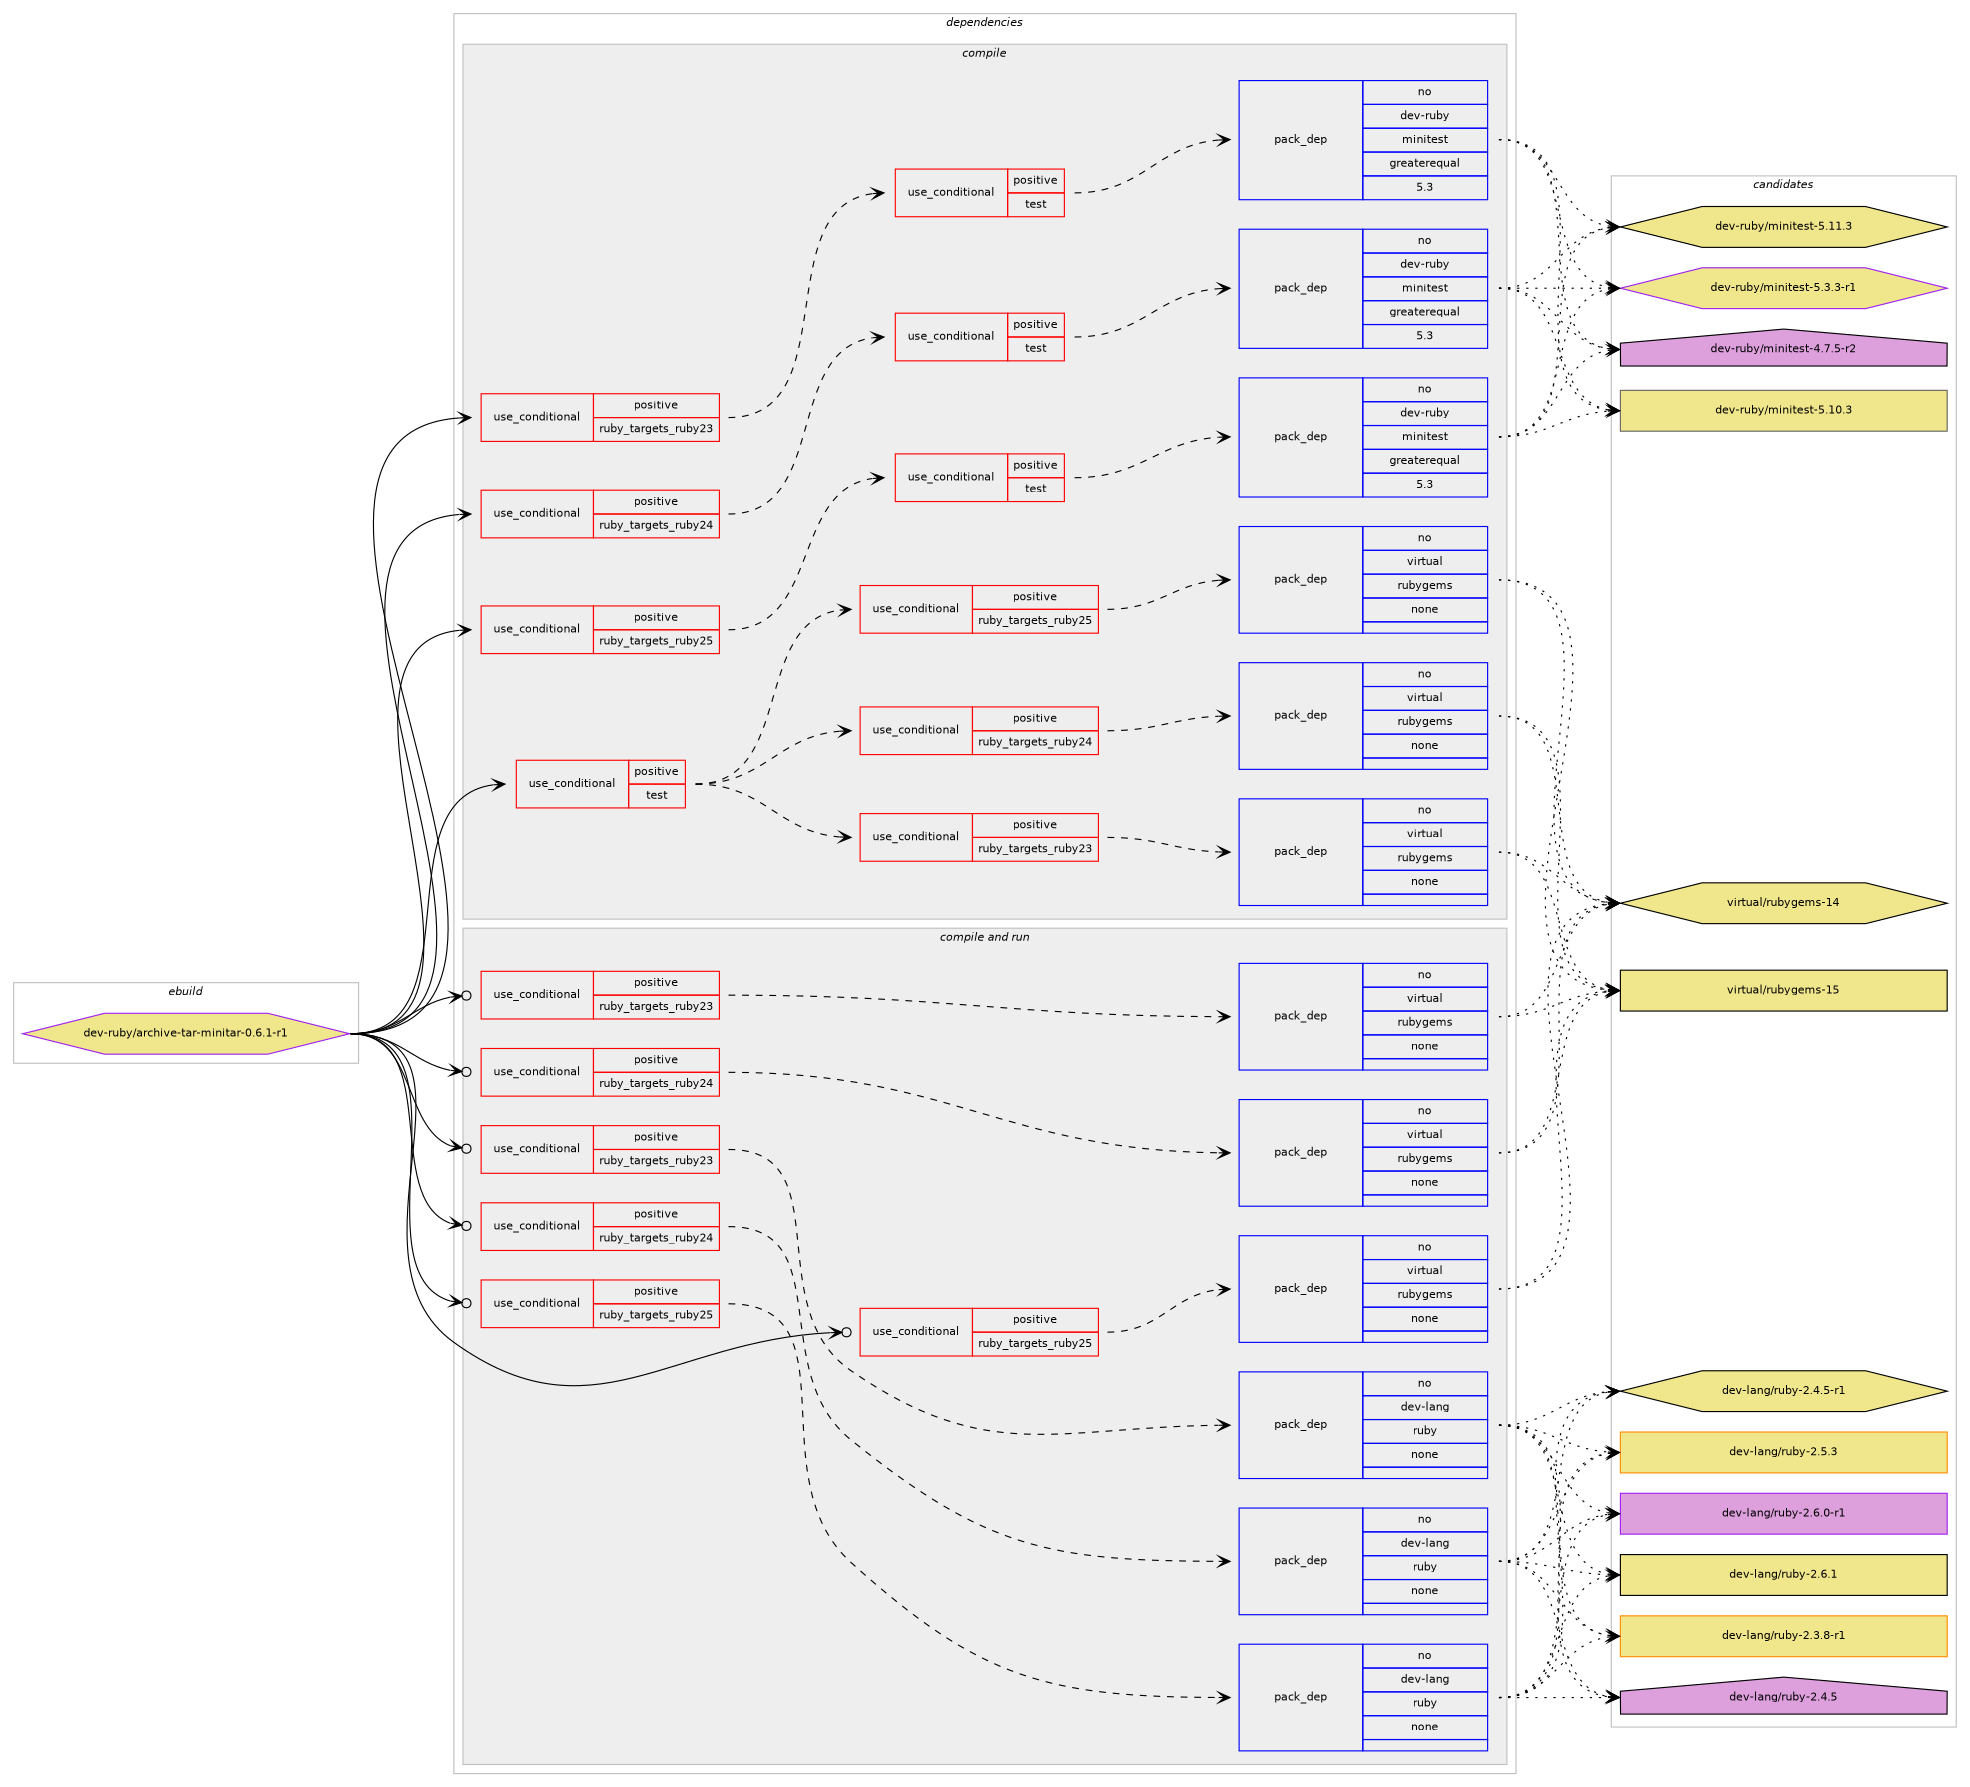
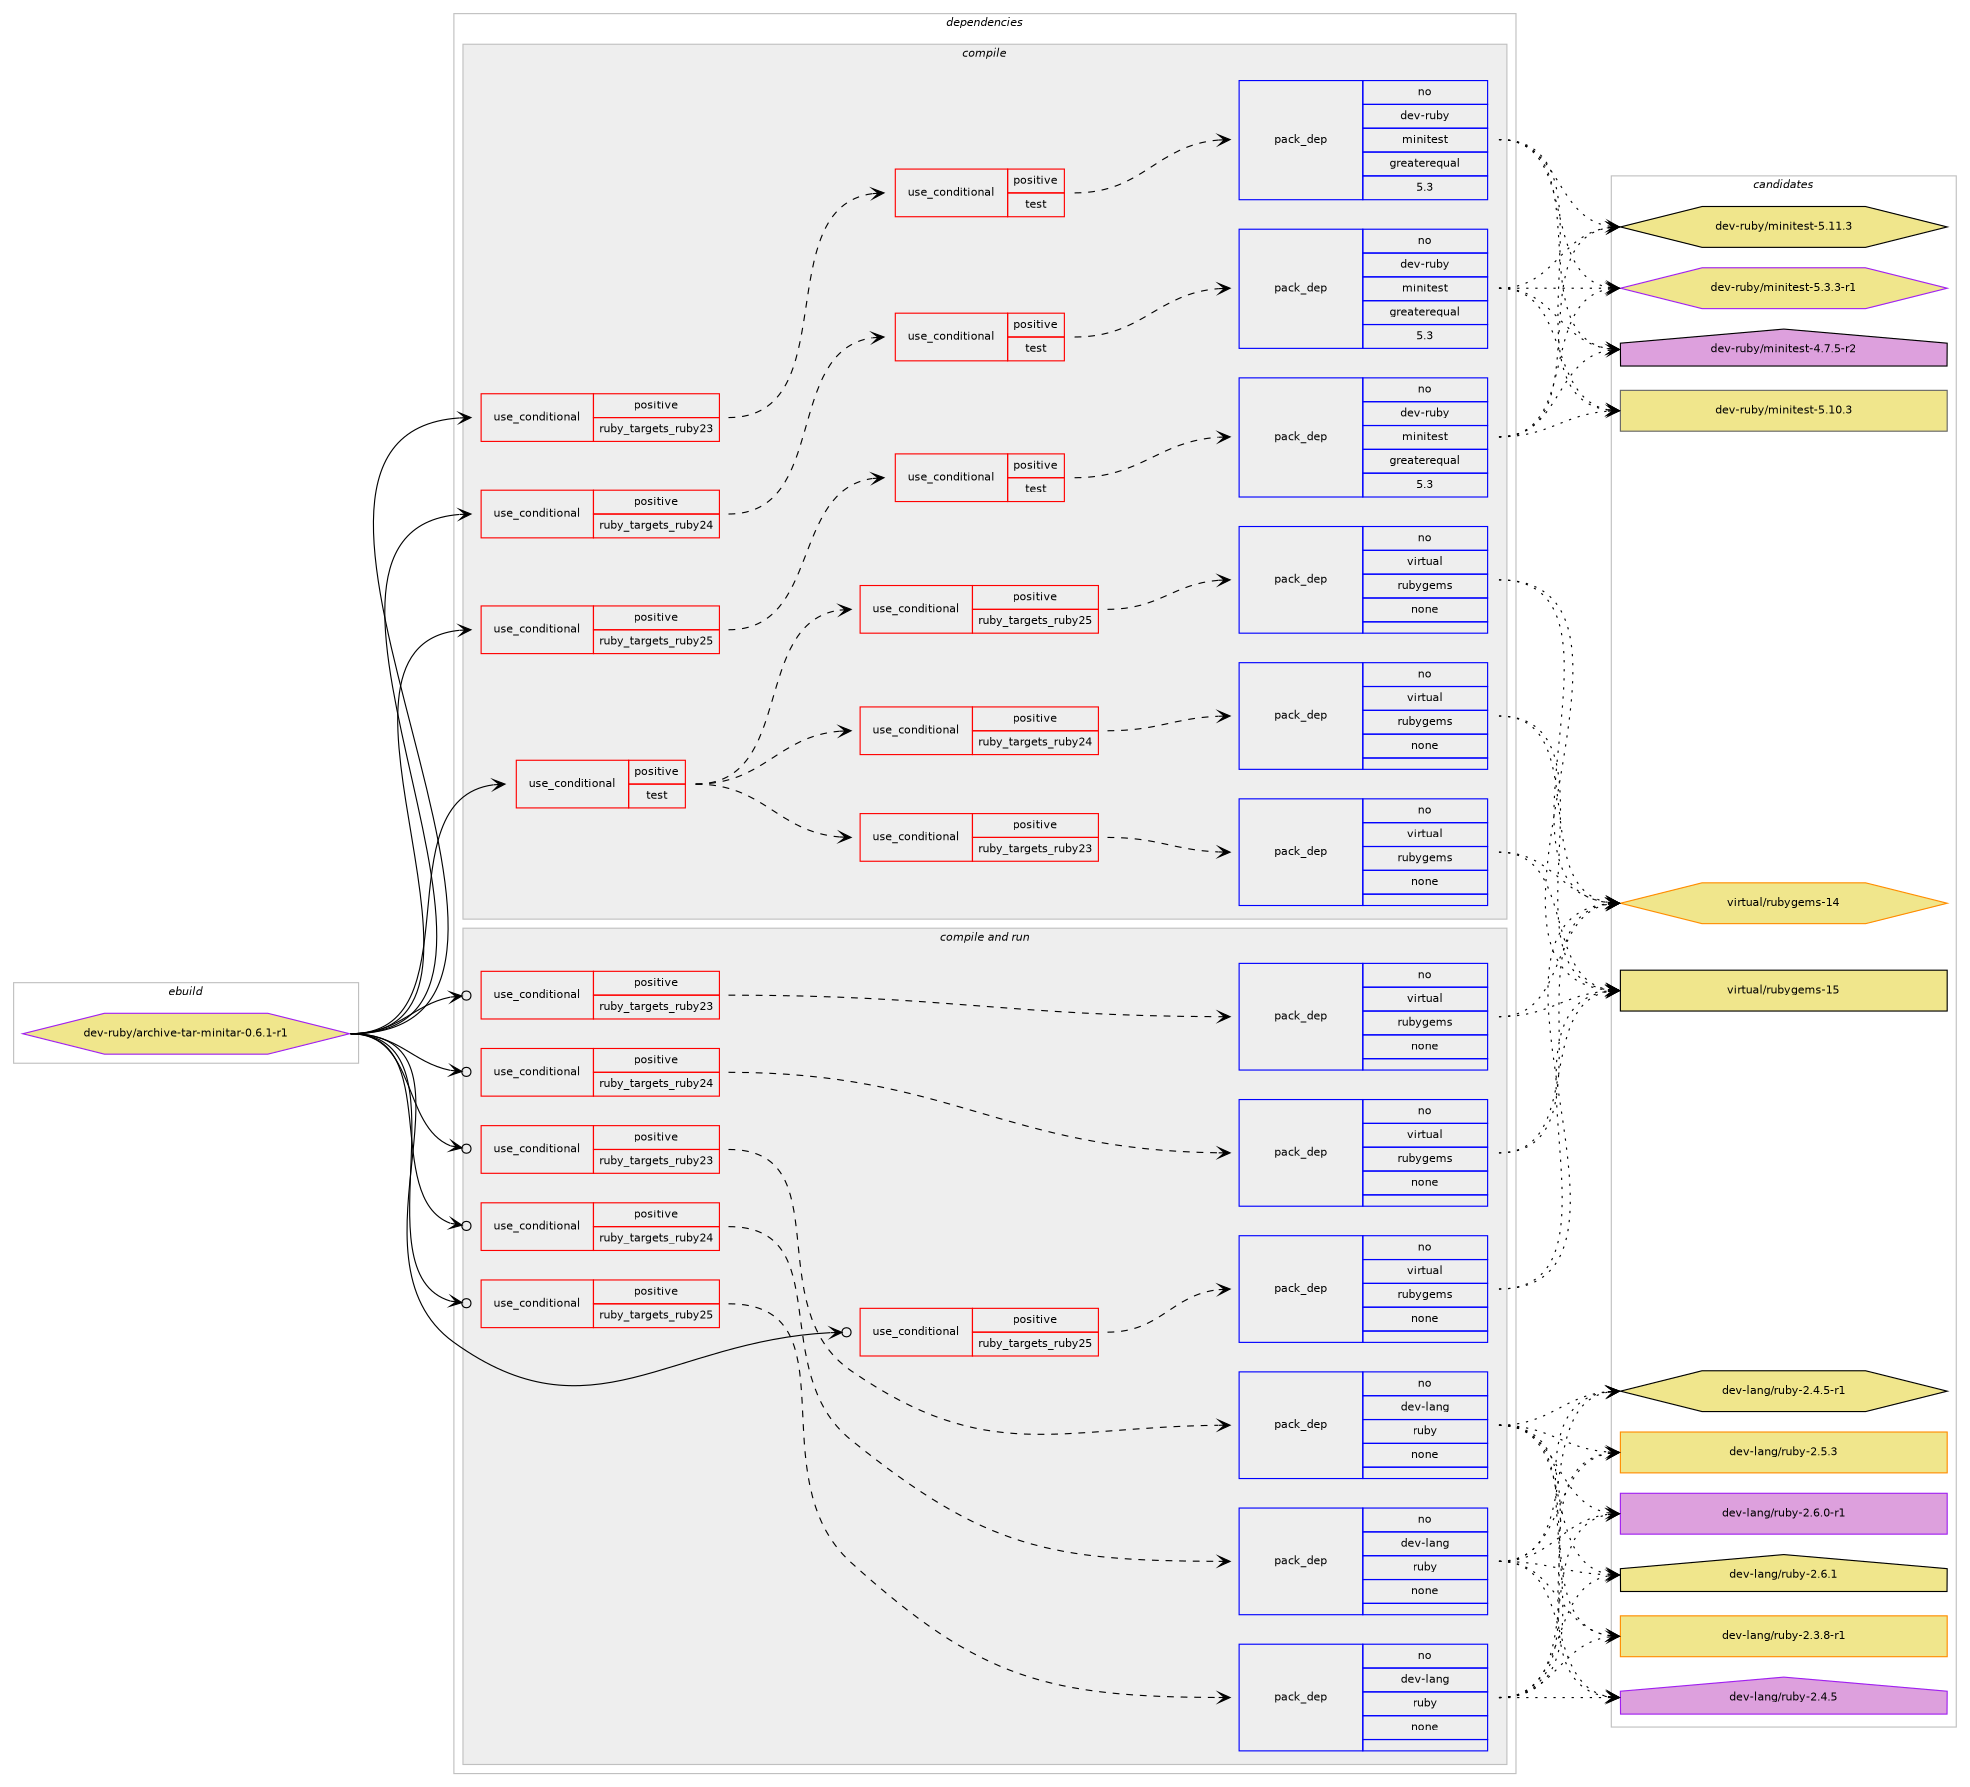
(1784, 903) -> (1784, 903)
(1784, 1575) -> (1784, 1575)
(1784, 1698) -> (1784, 1698)
